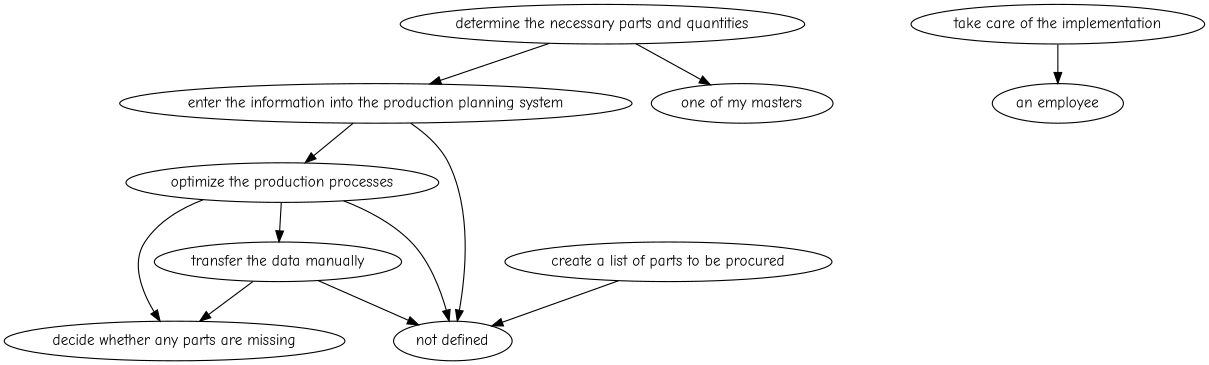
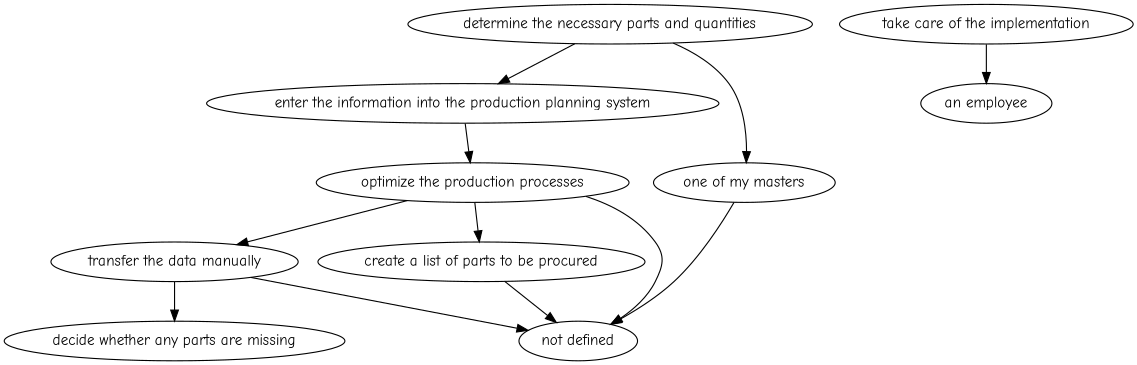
(462, 208) -> (686, 269)
(145, 242) -> (476, 217)
